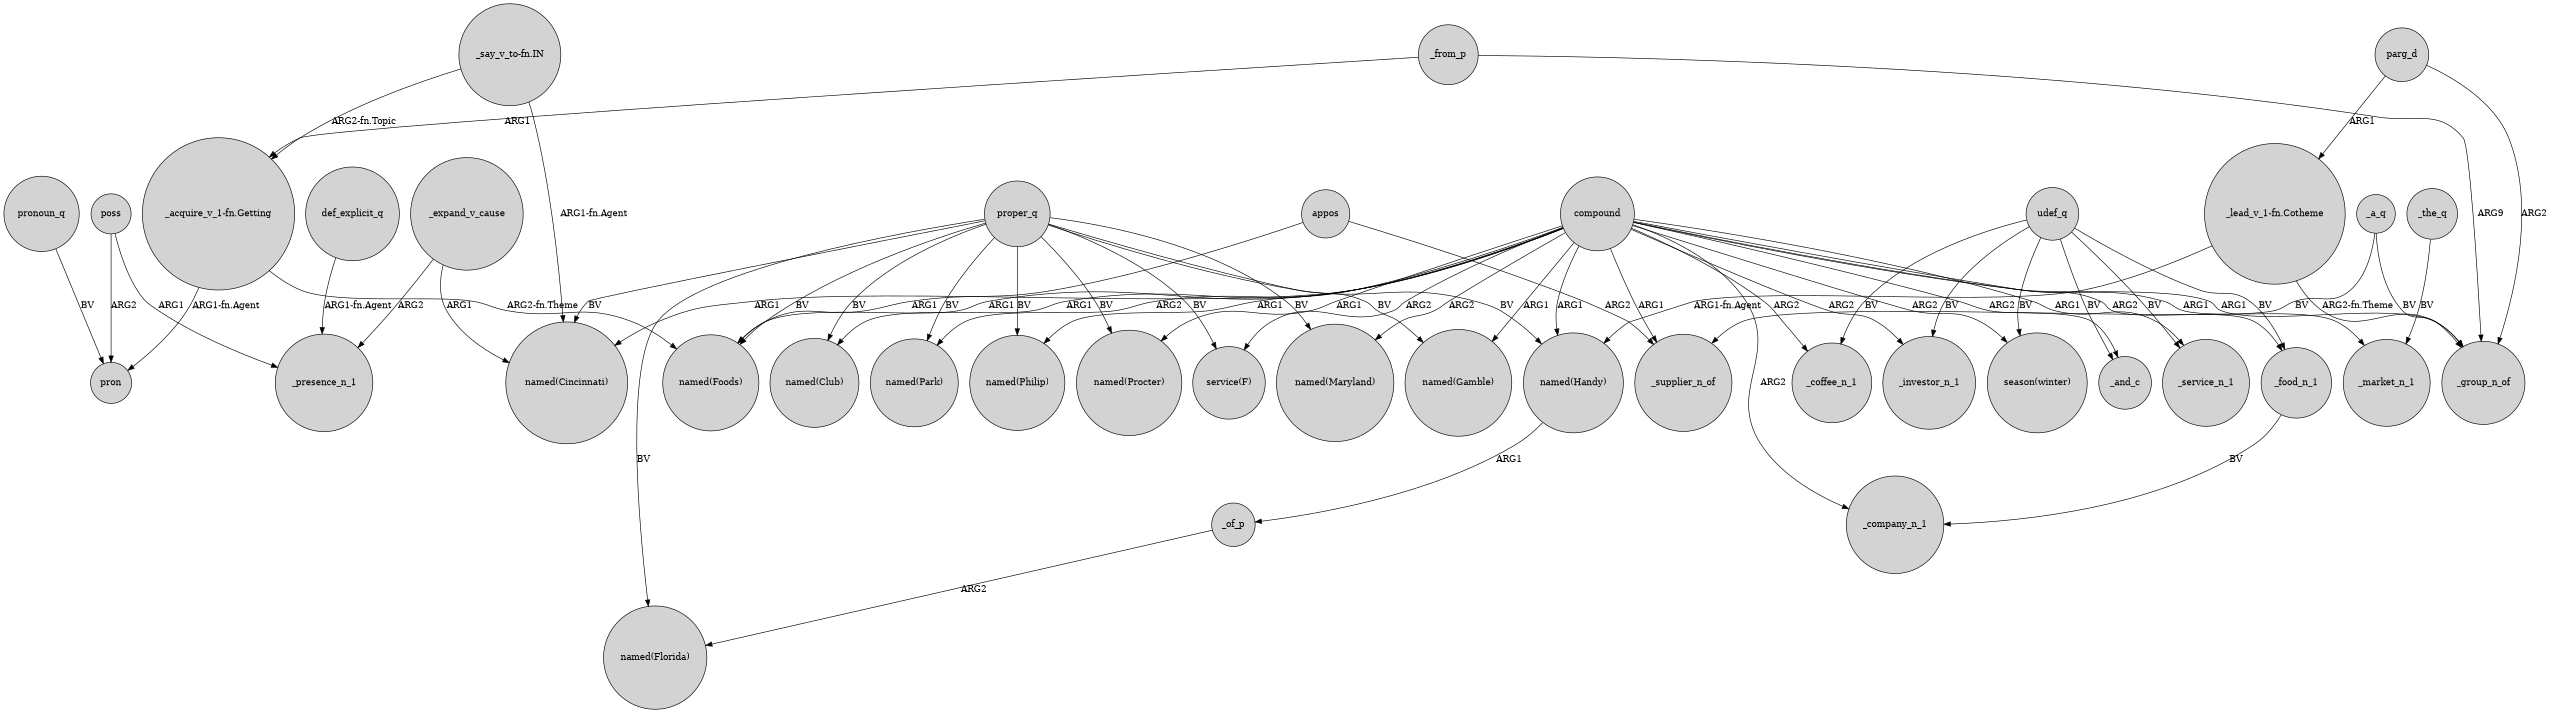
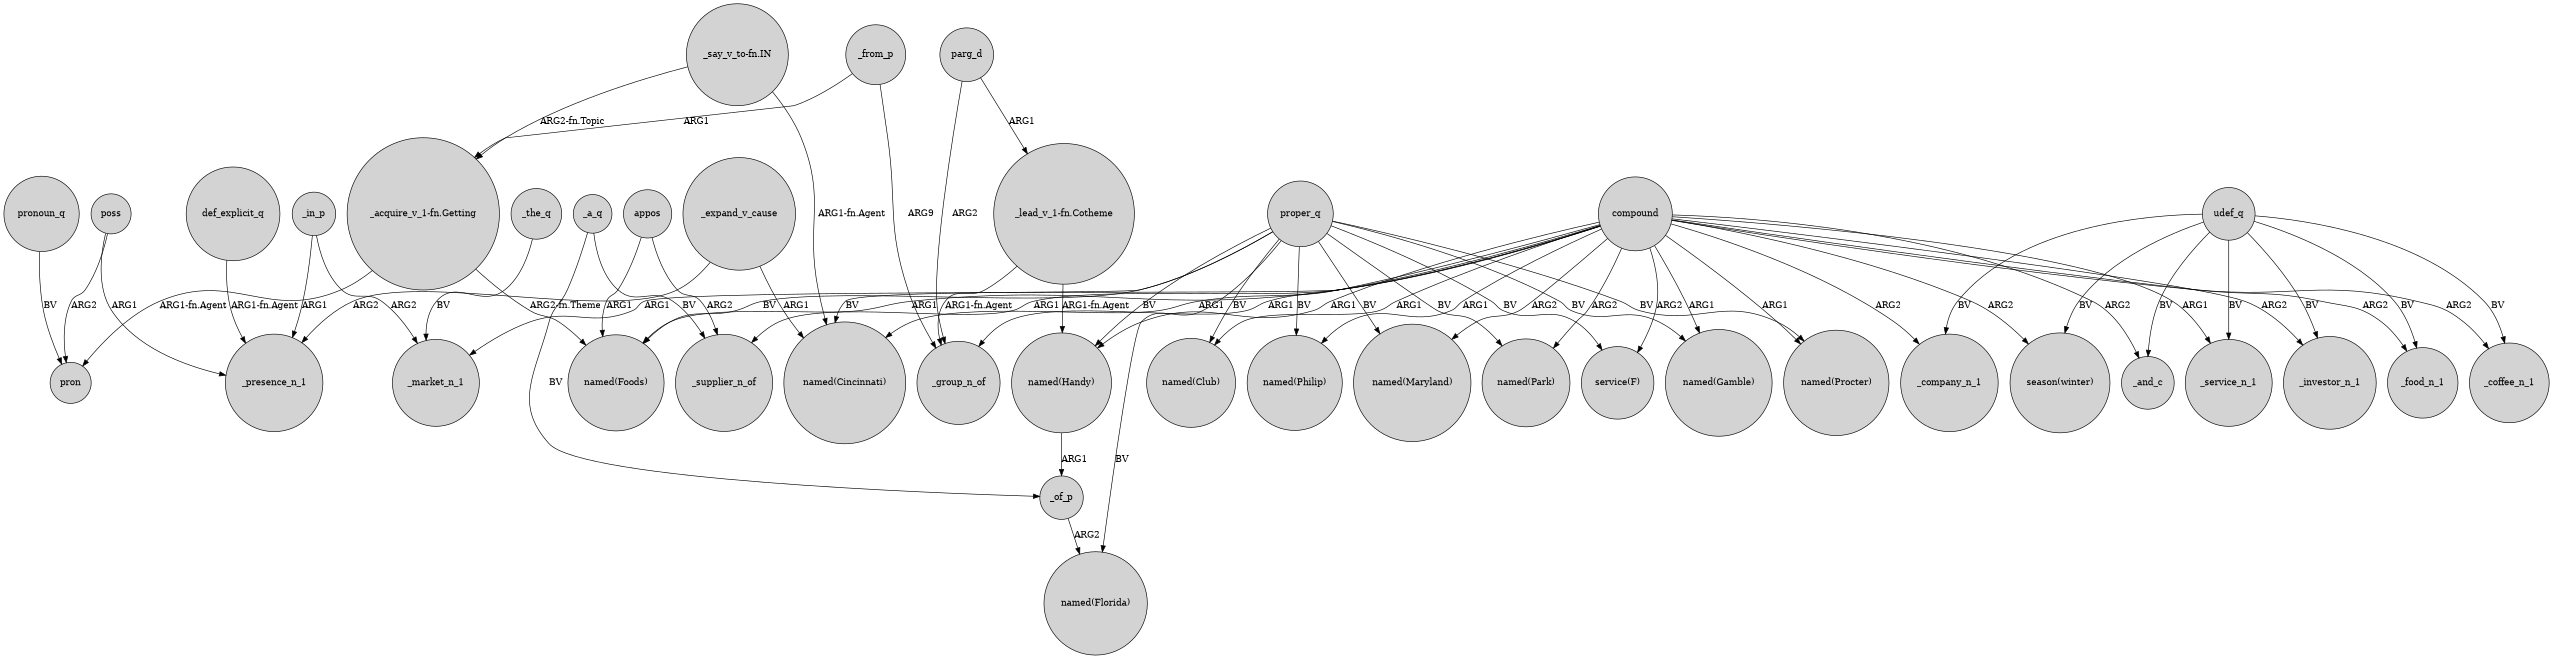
none -> (314, 214)
(2397, 304) -> (676, 474)
(2358, 306) -> (979, 306)
(2127, 499) -> (2057, 238)
